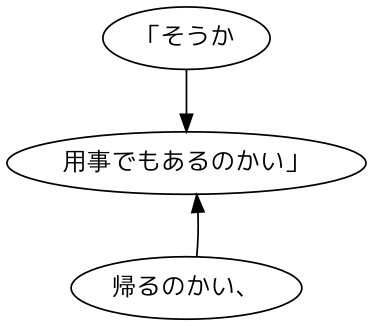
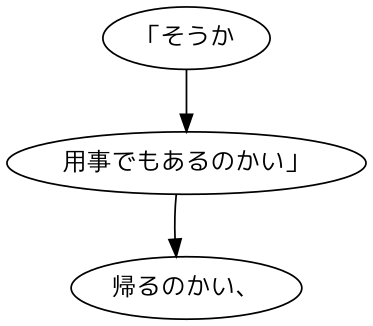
(198, 234) -> (175, 217)
